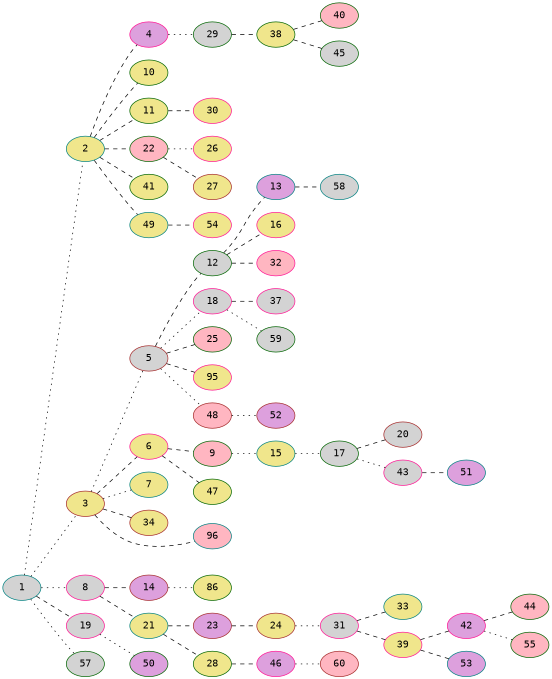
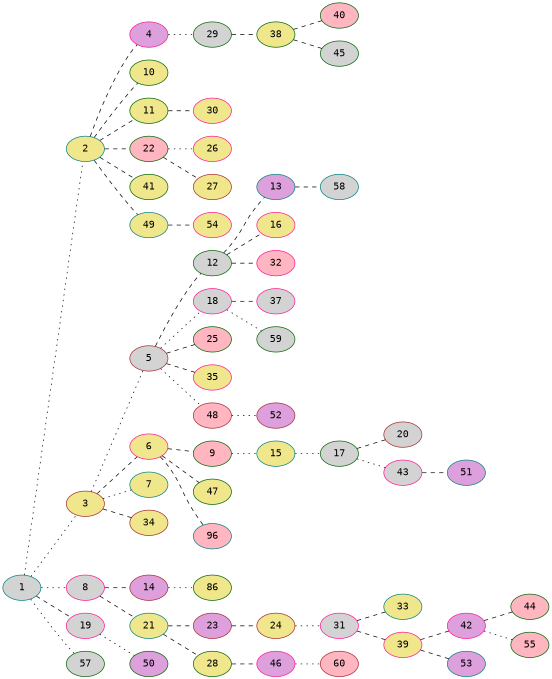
(212, 377) -> (212, 377)
(140, 545) -> (182, 491)
